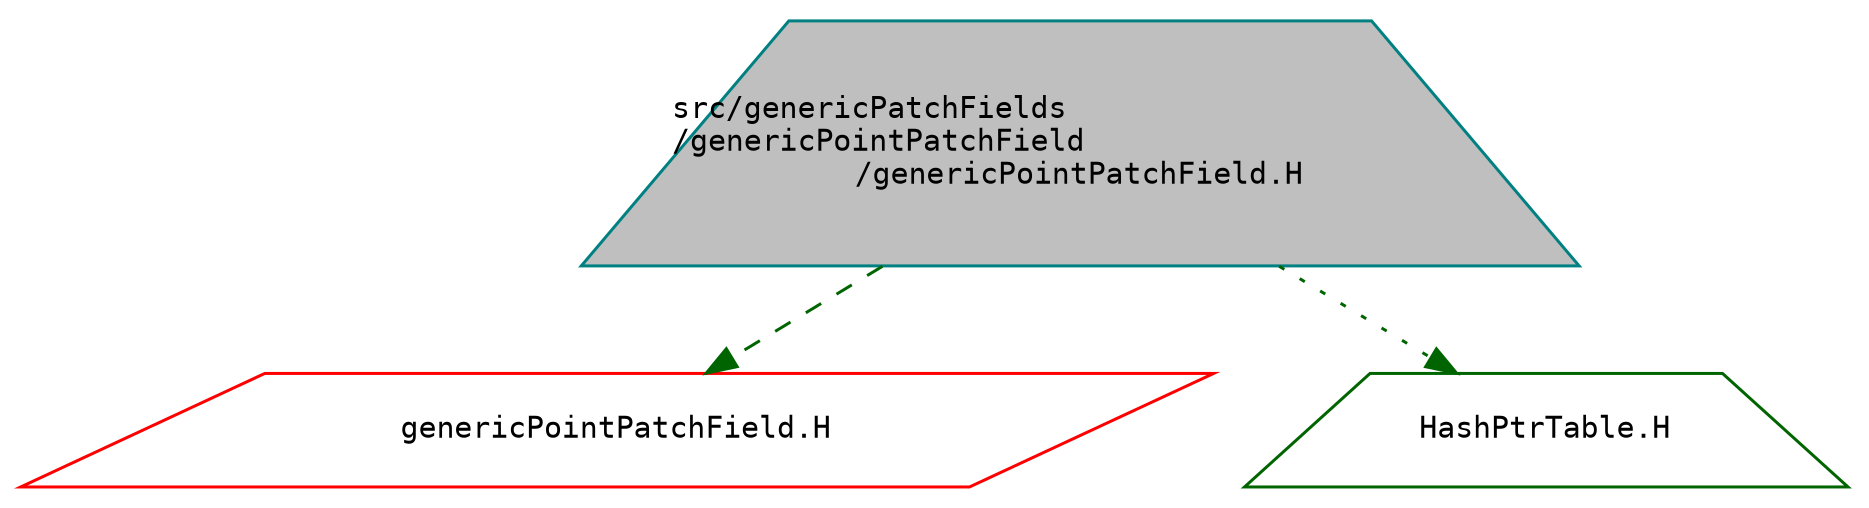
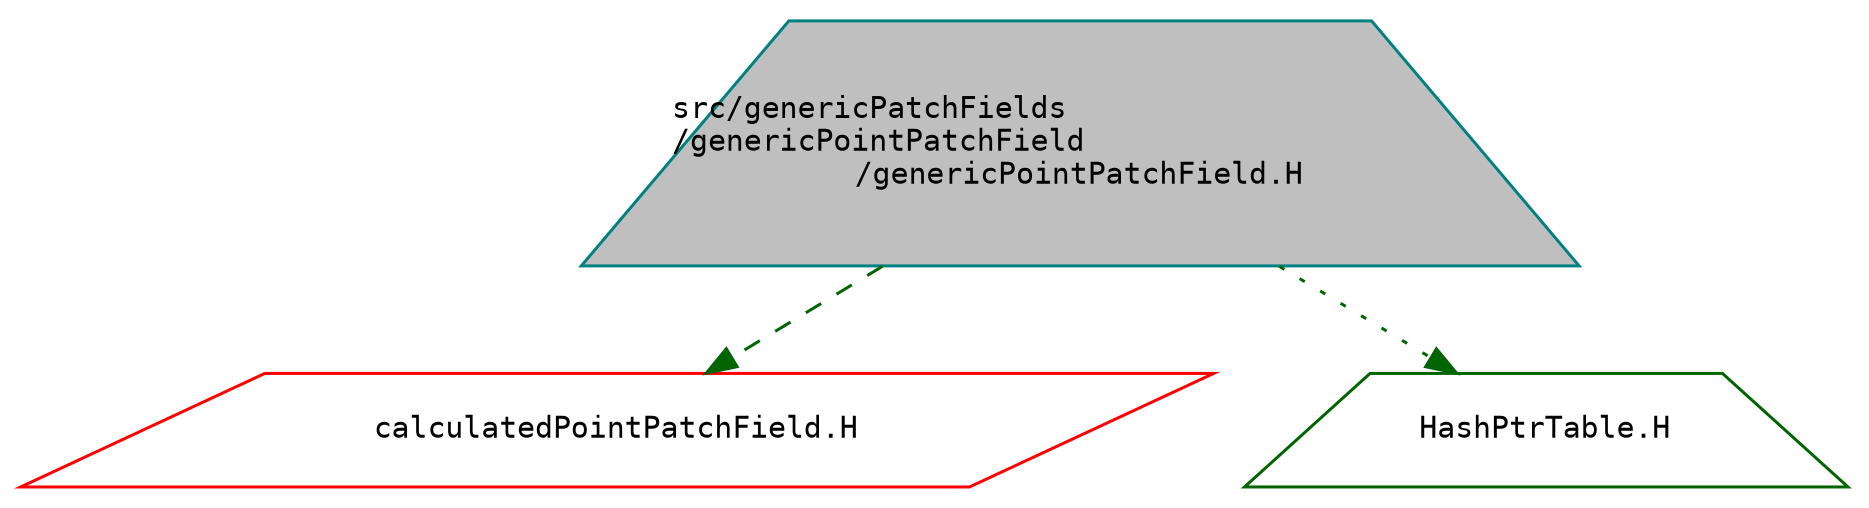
(617, 430) -> (617, 430)
